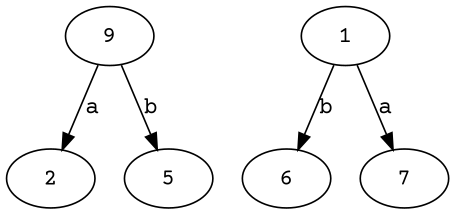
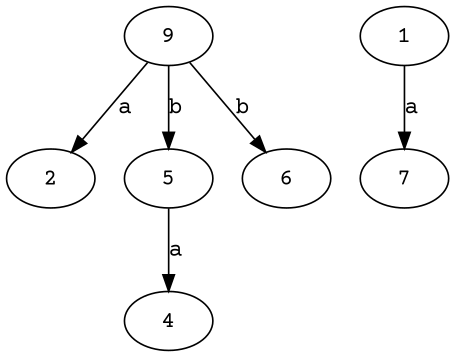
(319, 100) -> (222, 101)
none -> (169, 321)
